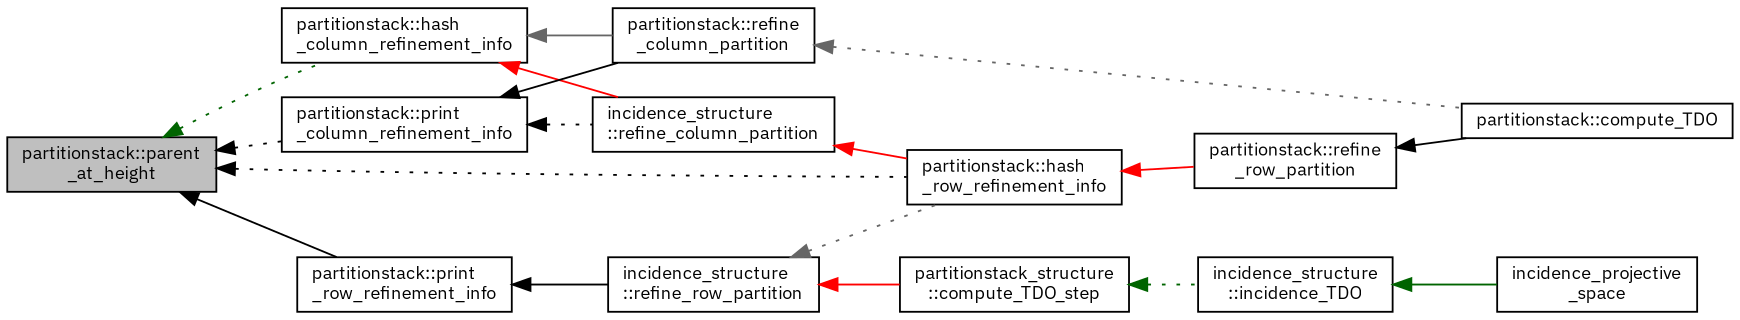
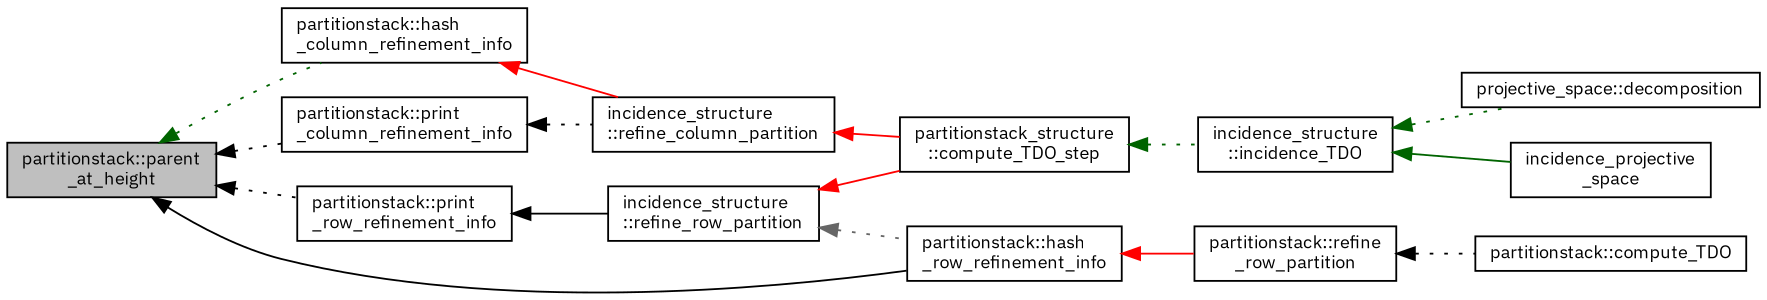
(714, 35) -> none
none -> (1611, 90)
(1440, 142) -> (1445, 254)
(880, 154) -> (876, 135)
(571, 174) -> (531, 291)
(267, 228) -> (266, 193)
